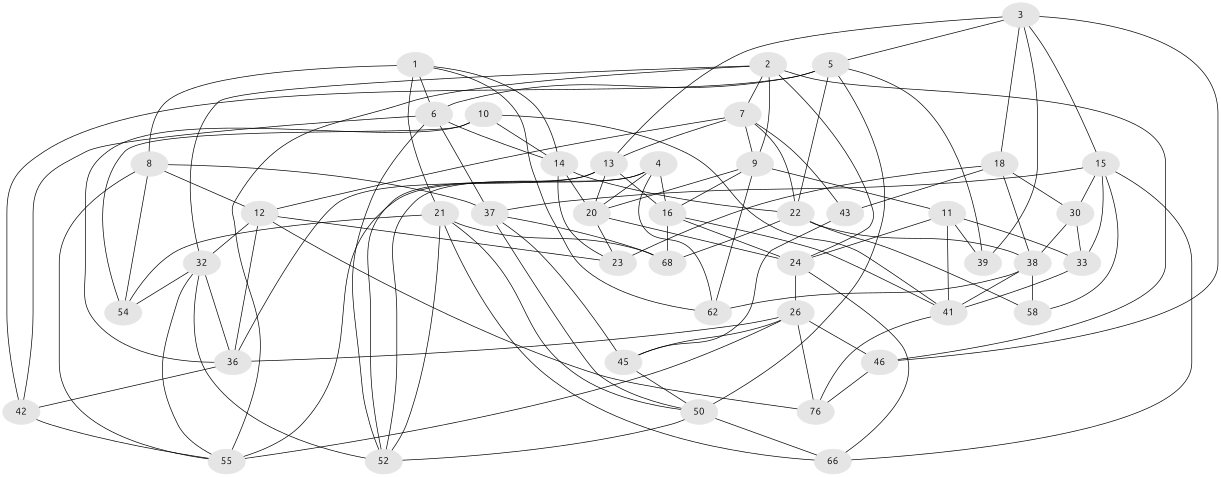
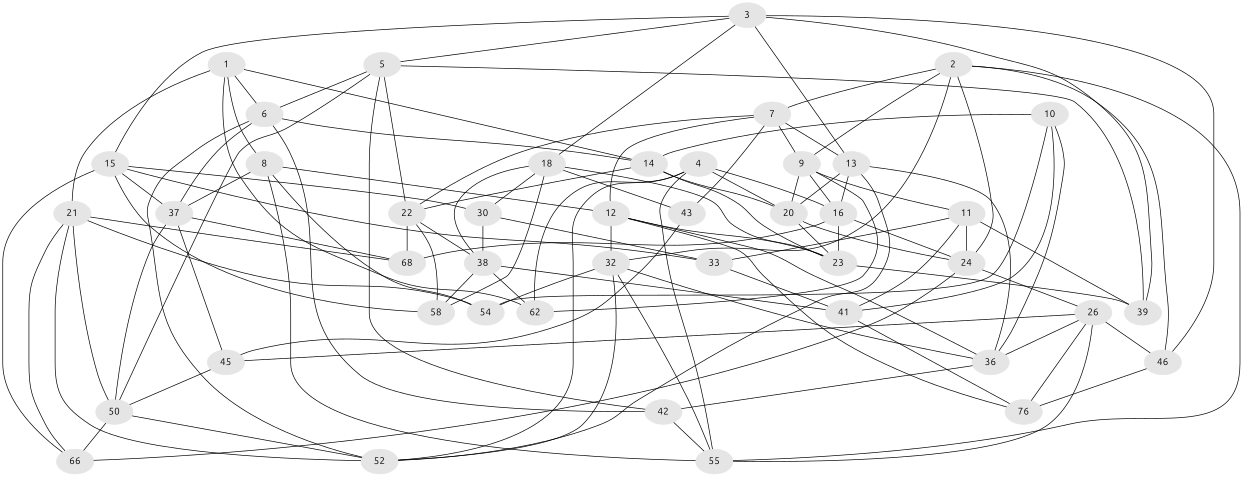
(814, 249) -> (838, 245)
none -> (518, 257)
none -> (966, 279)
